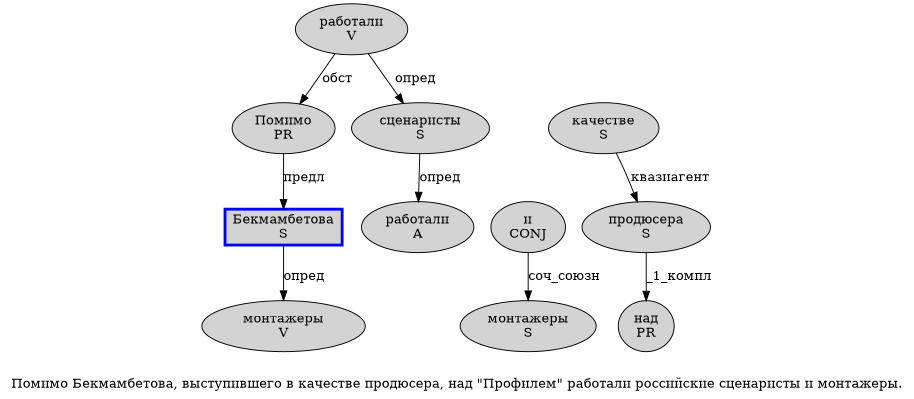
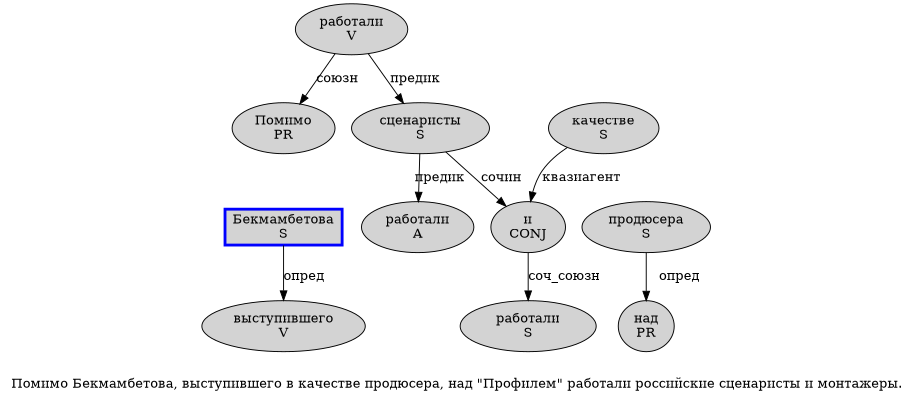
(337, 79) -> (337, 79)
(415, 79) -> (415, 79)
(626, 173) -> (546, 166)
(284, 176) -> none
none -> (472, 176)
(440, 178) -> (440, 178)
(679, 277) -> (679, 277)
(284, 326) -> (284, 326)
(528, 326) -> (528, 326)
